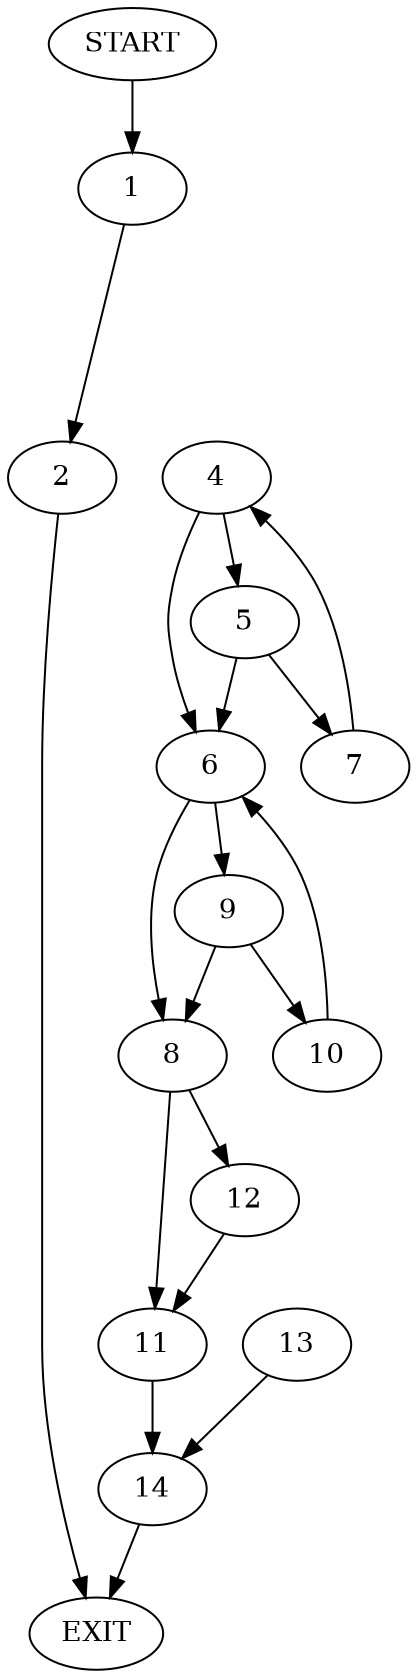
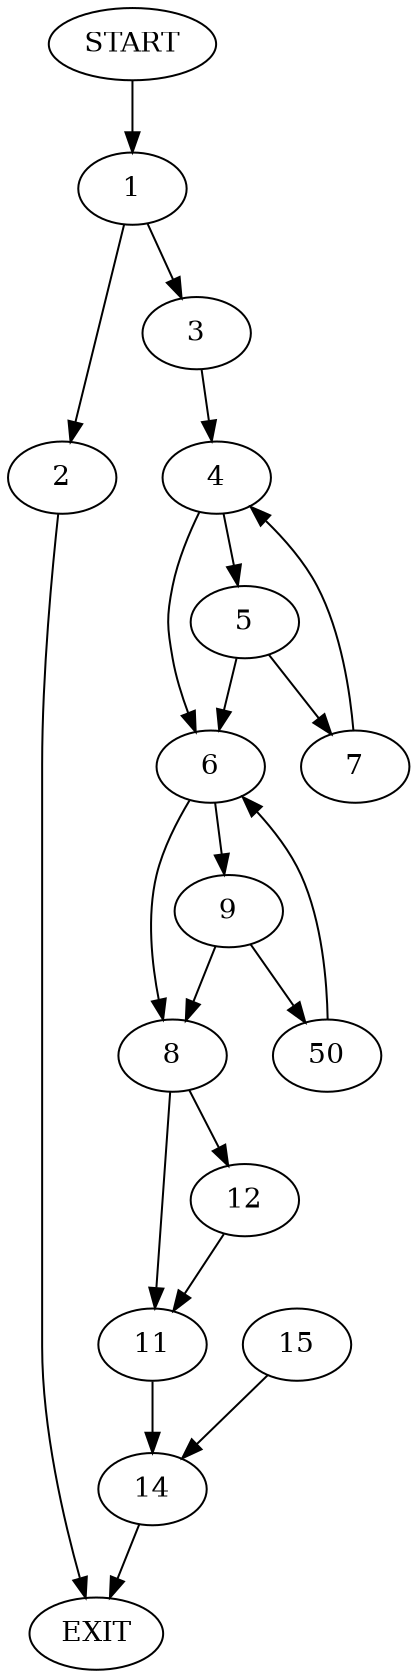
none -> (197, 333)
(327, 1056) -> (327, 1056)
(297, 1345) -> (297, 1345)
